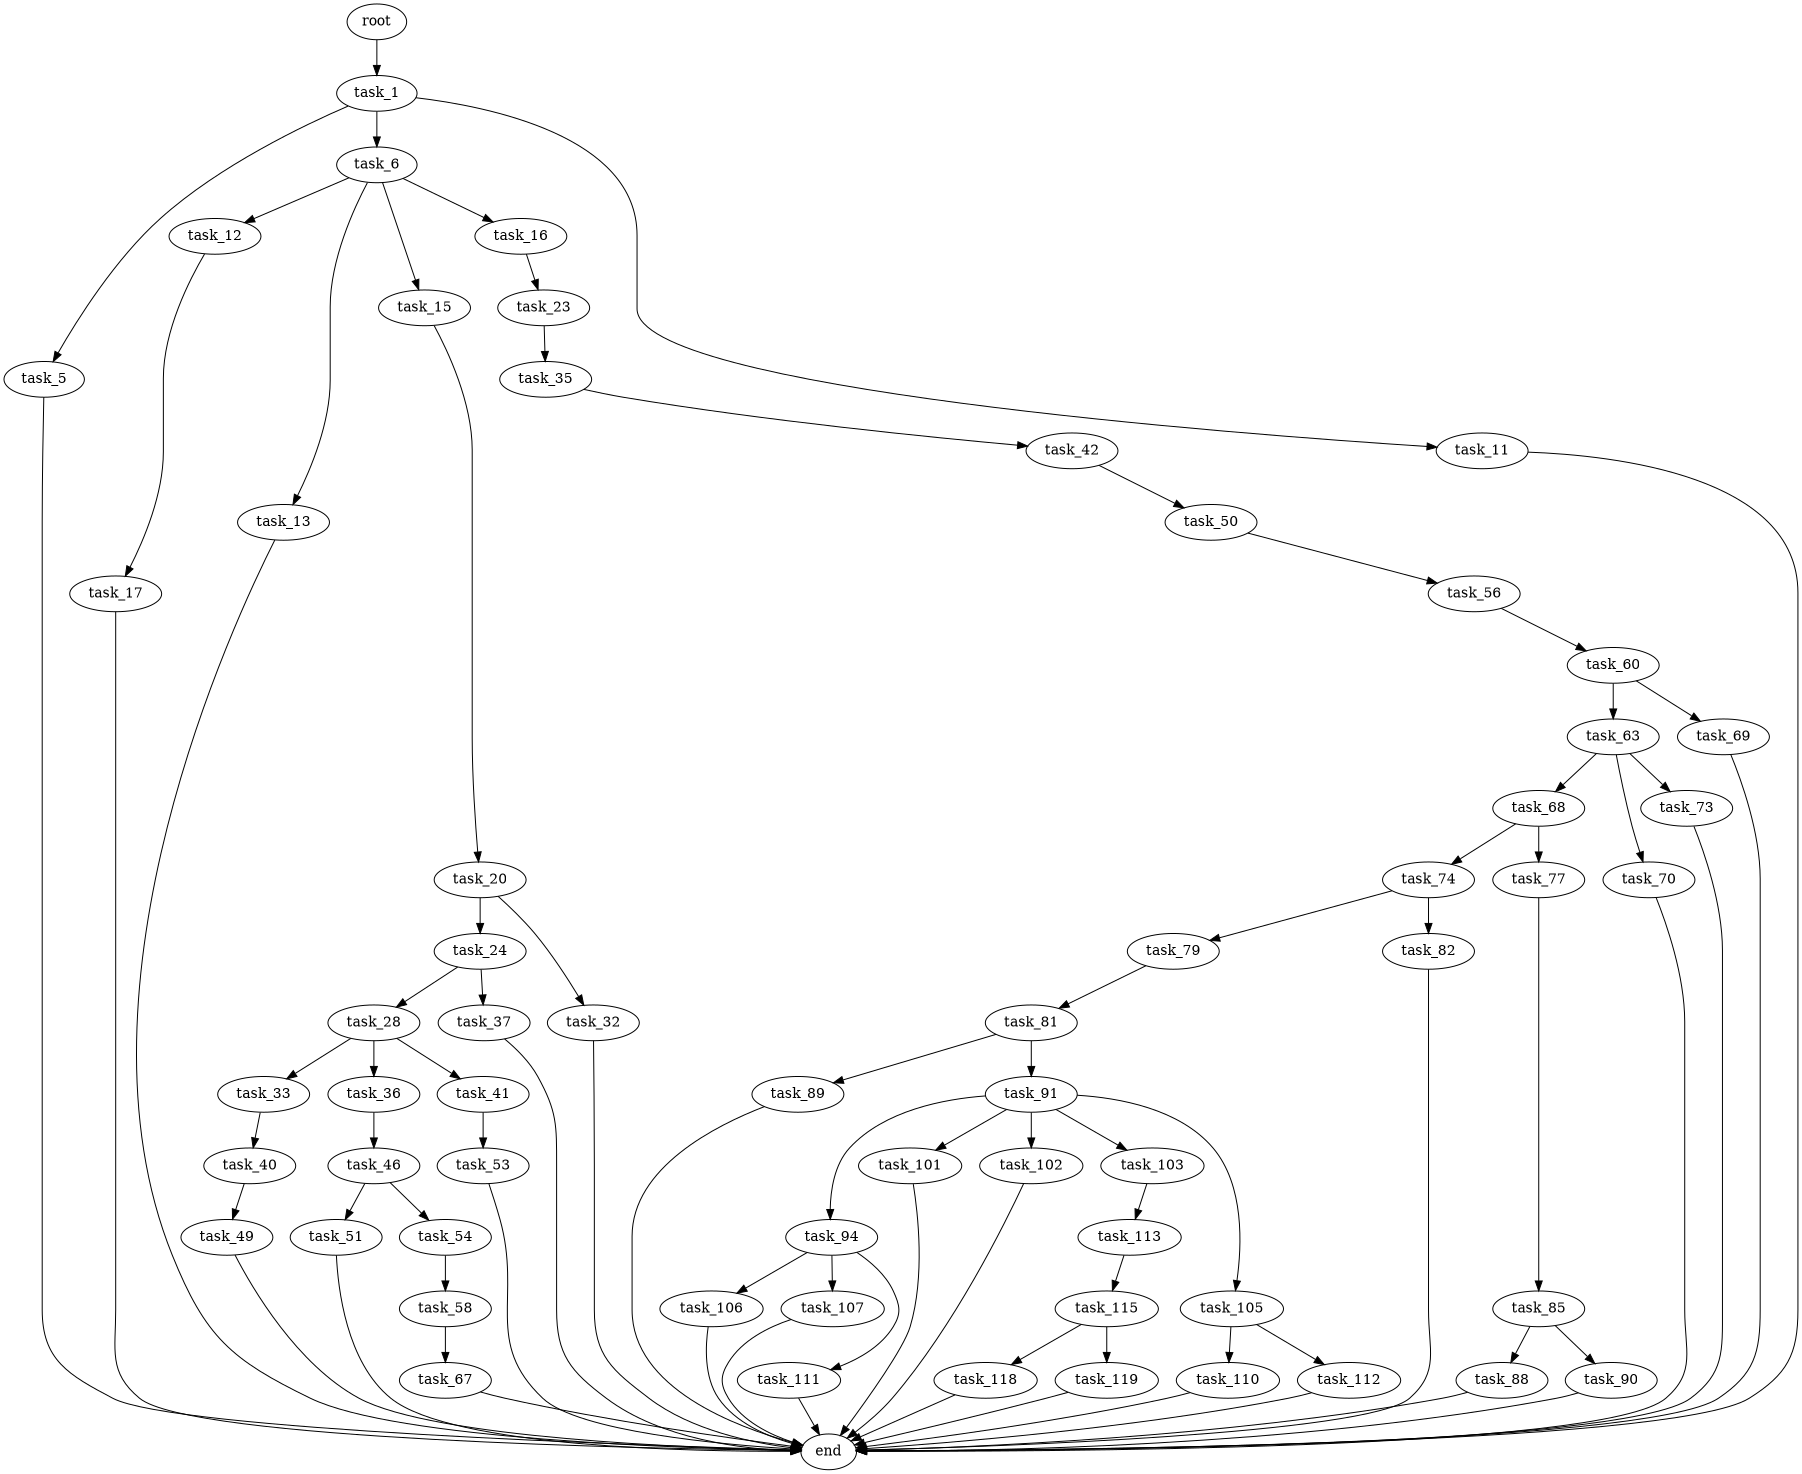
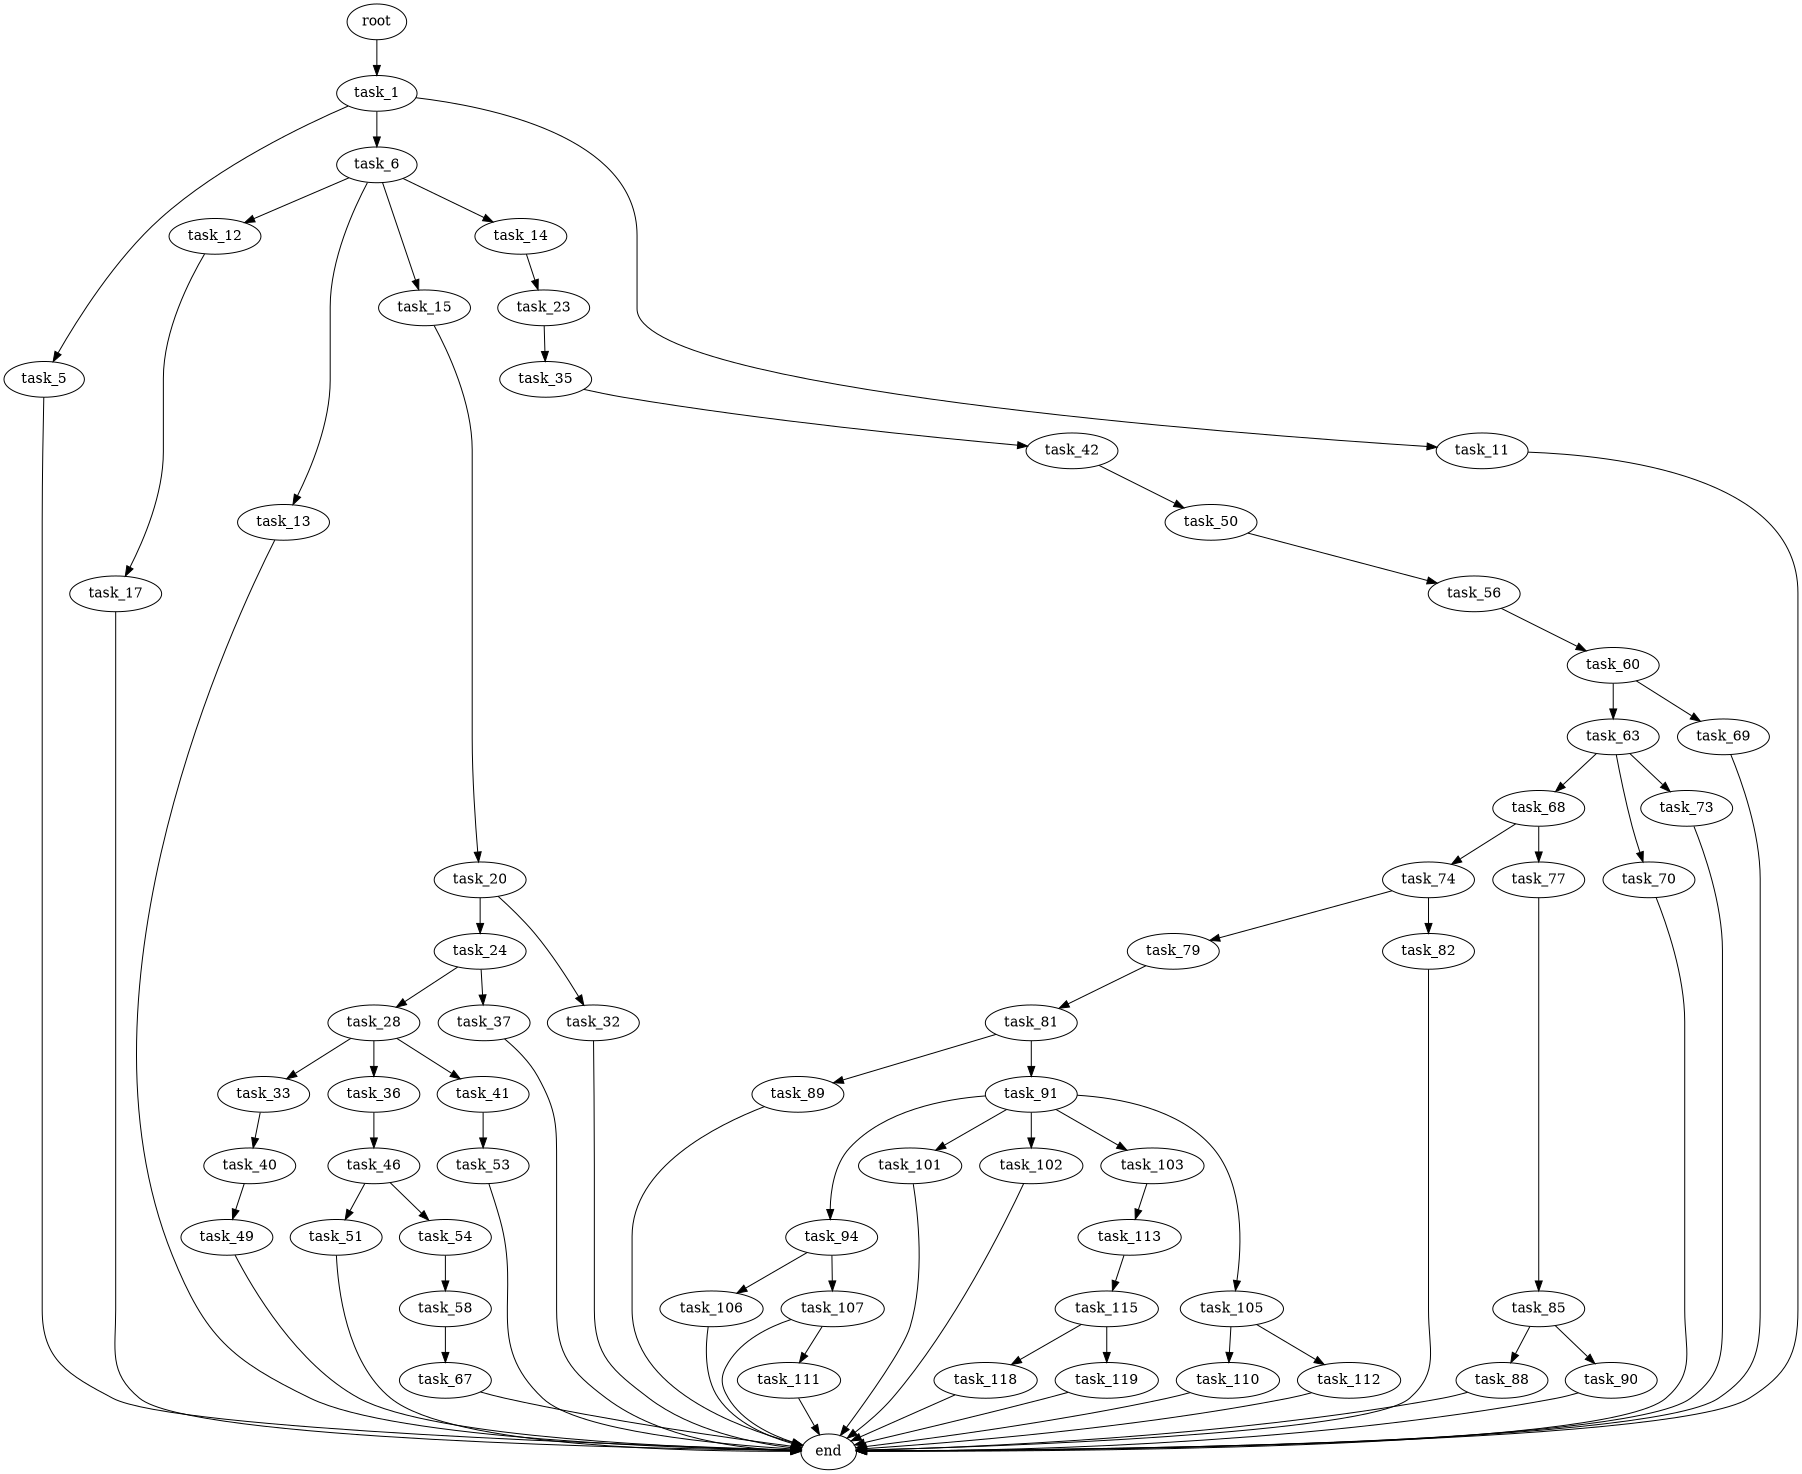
(521, 236) -> (521, 236)
(898, 1316) -> (814, 1340)
